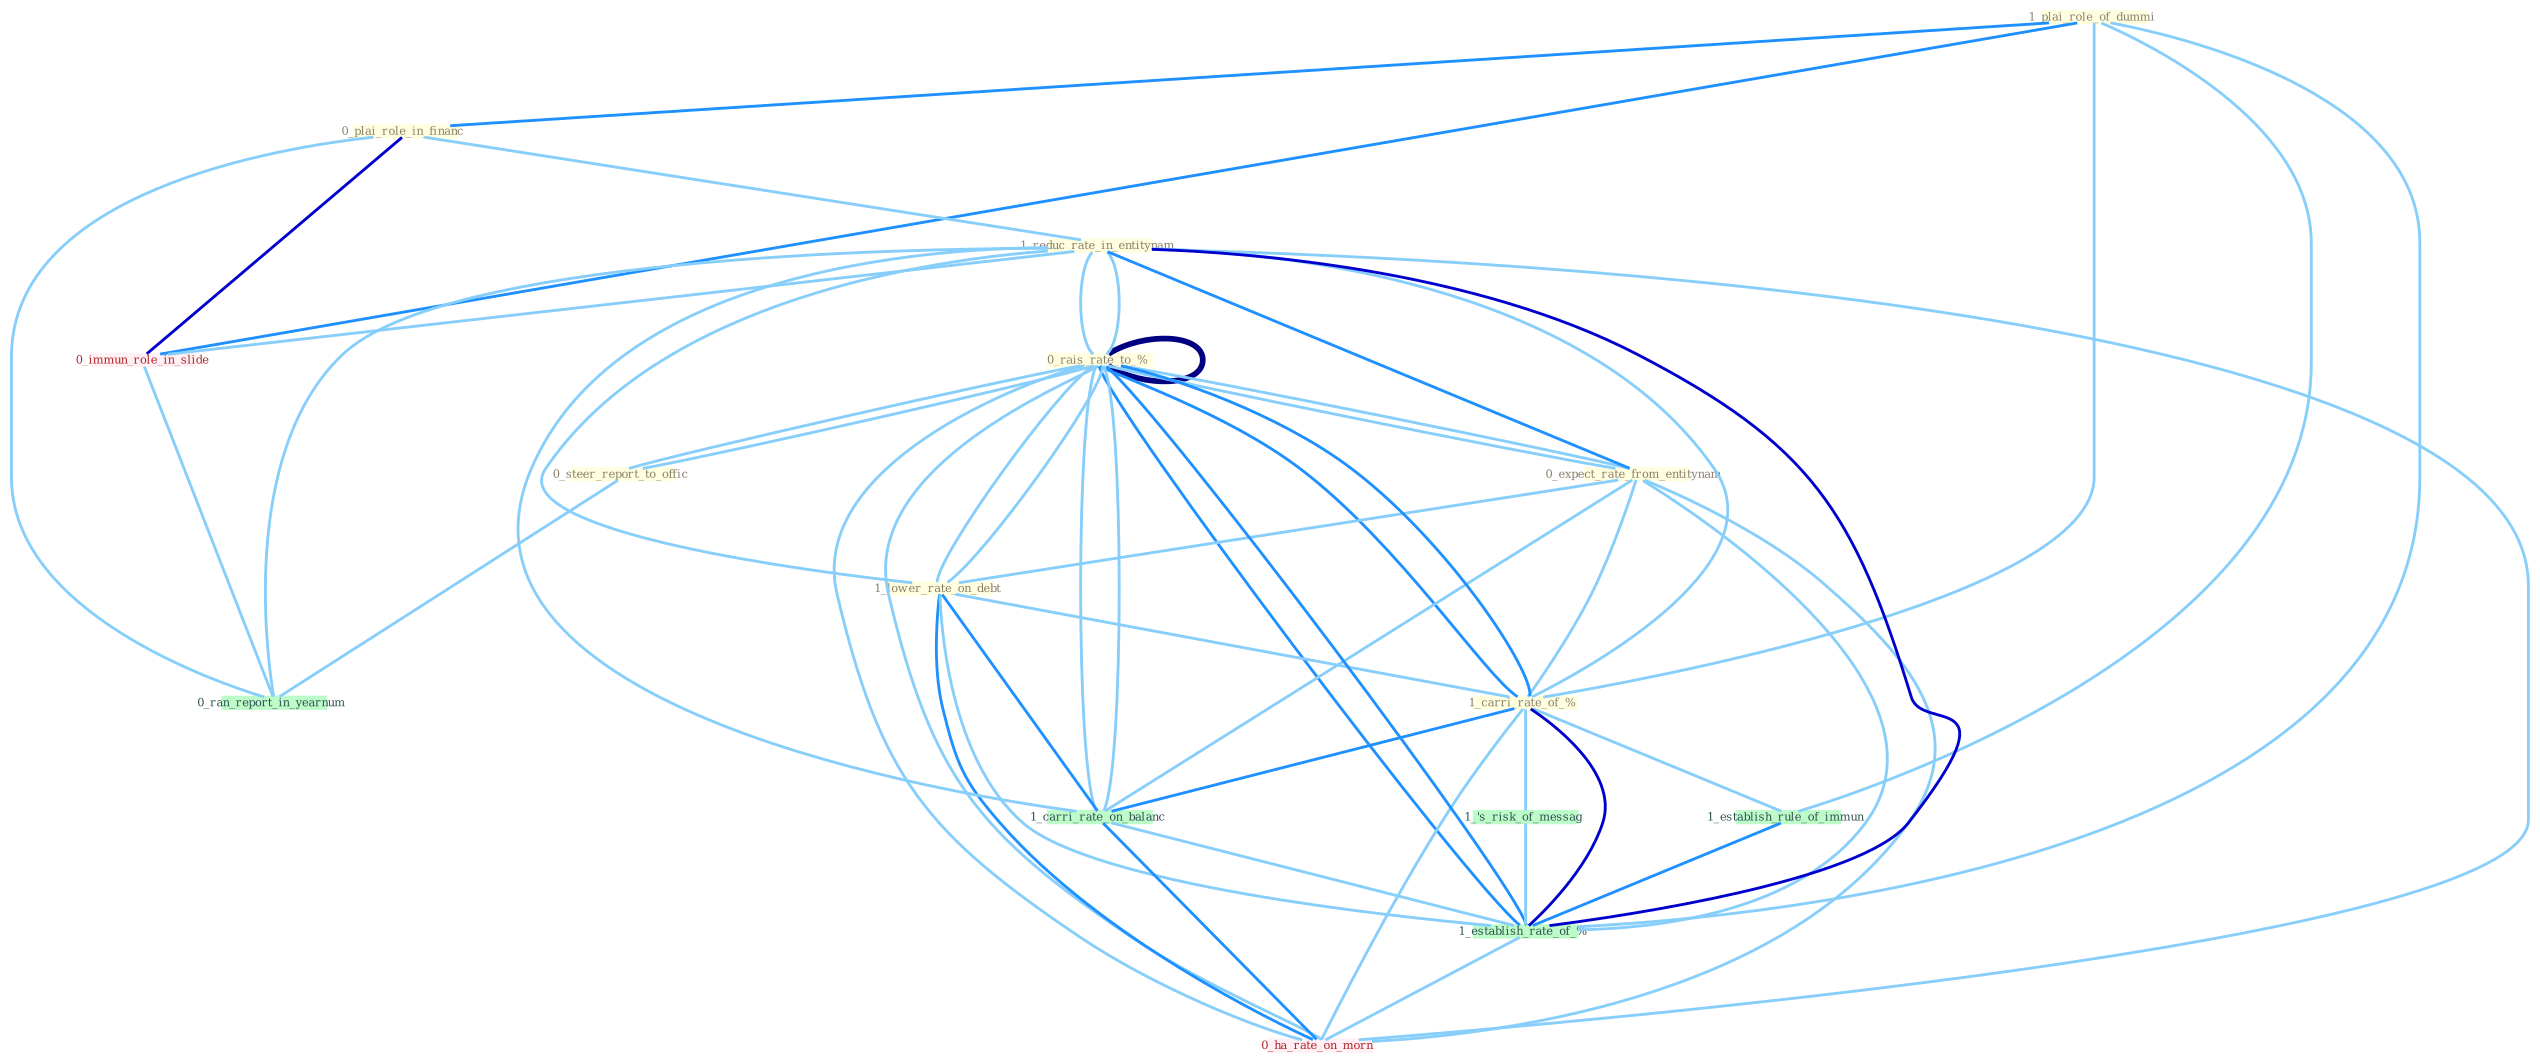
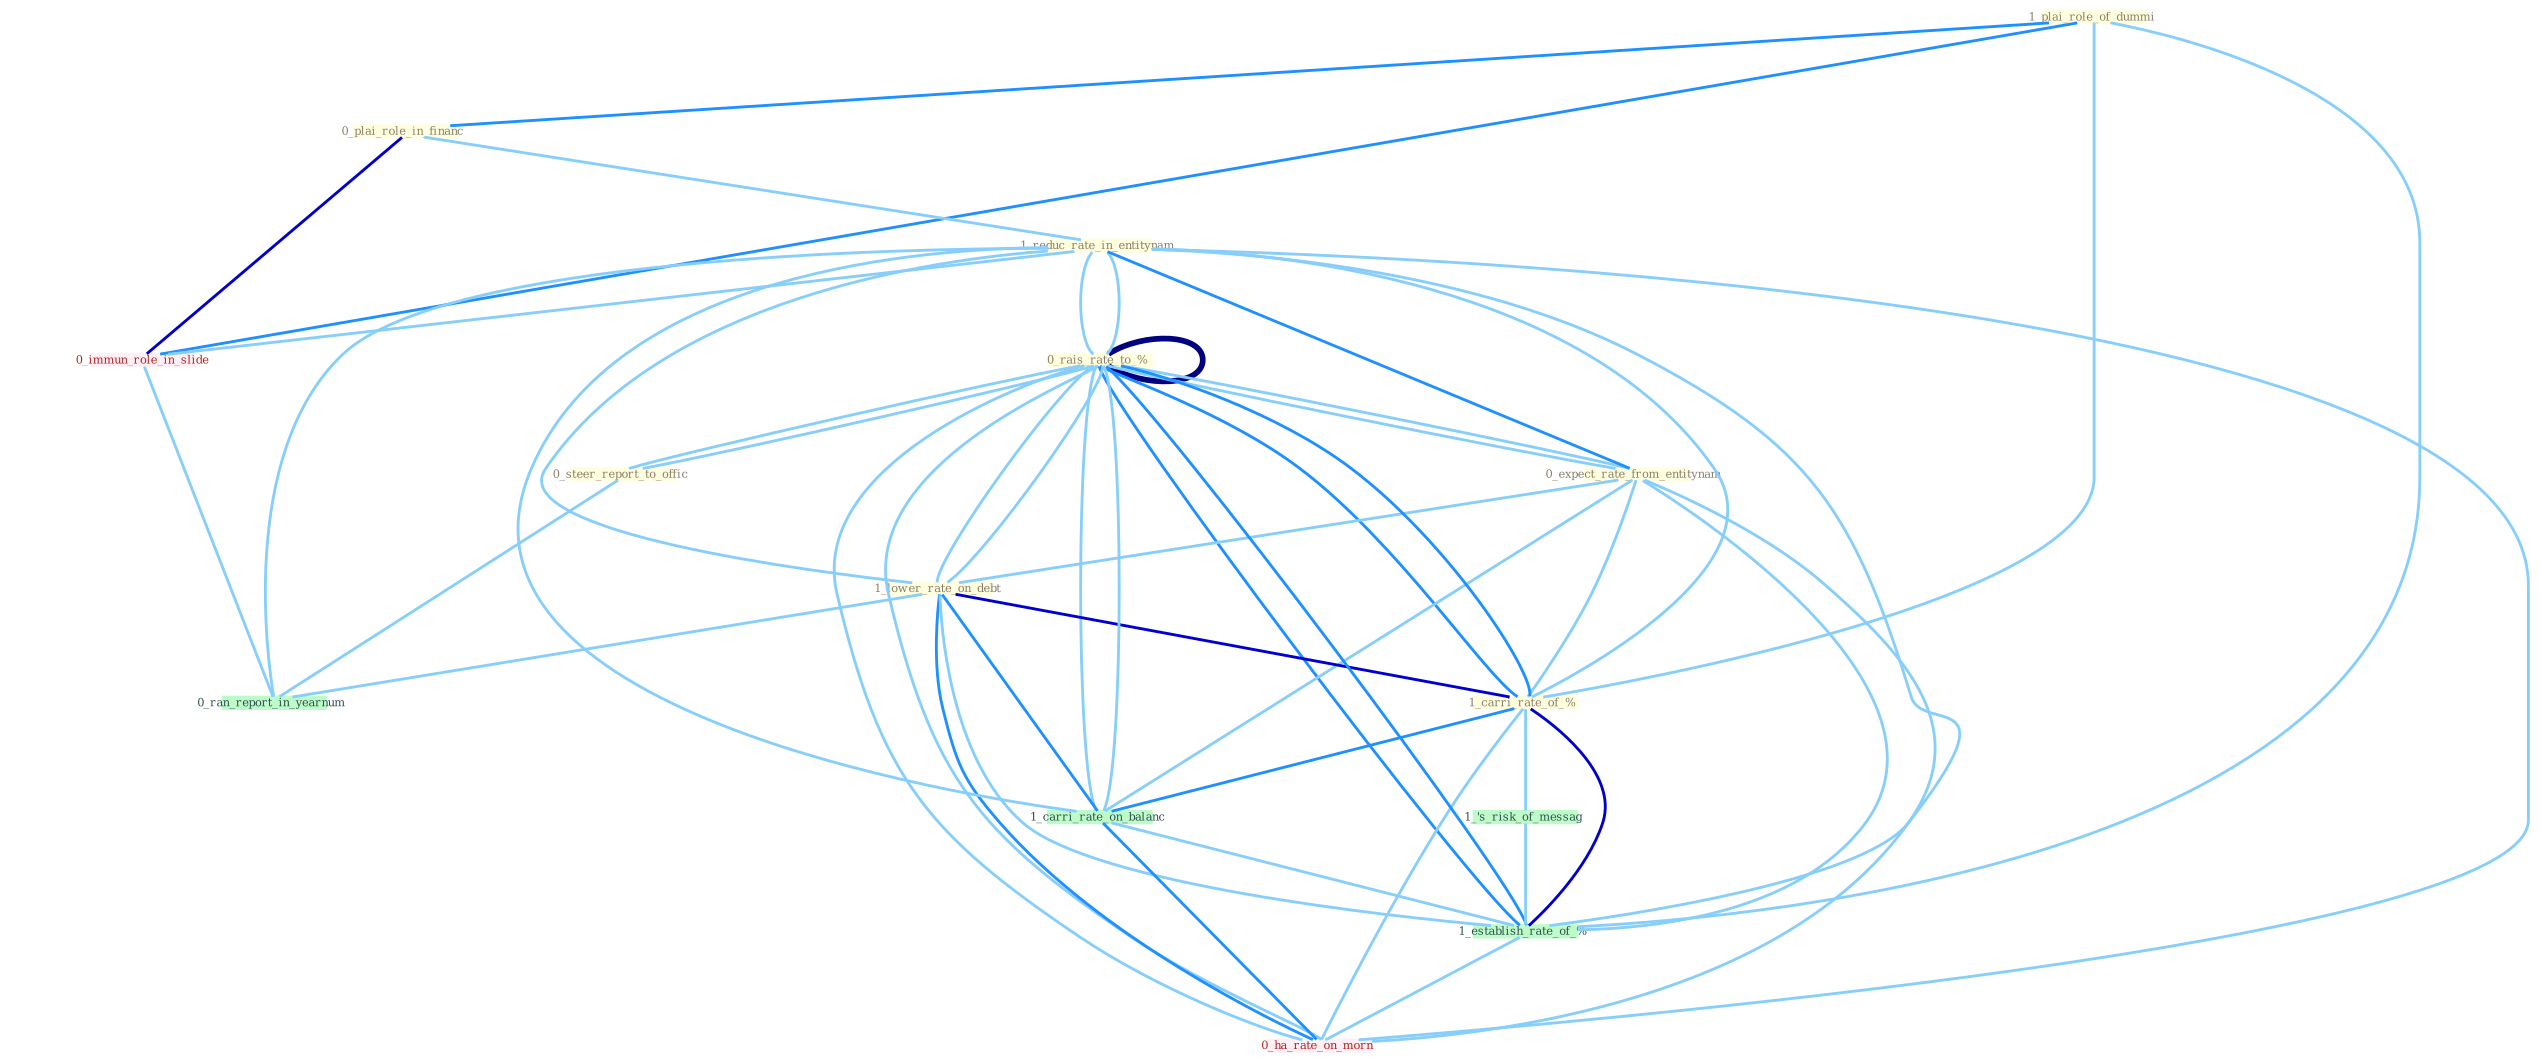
(11, 366) -> (623, 643)
(1831, 509) -> (1831, 509)
(1233, 646) -> (1233, 646)
(1788, 817) -> none
